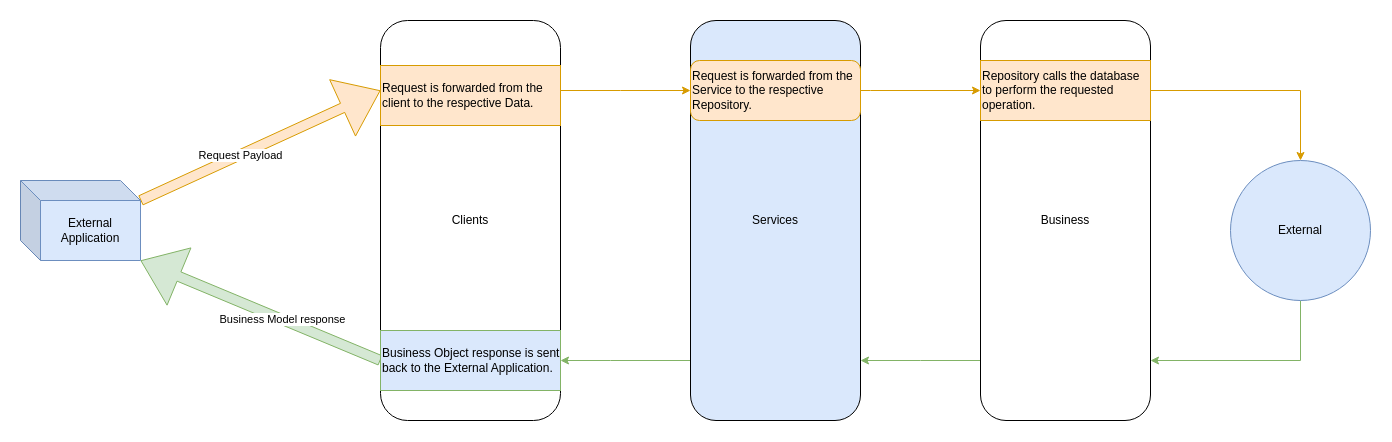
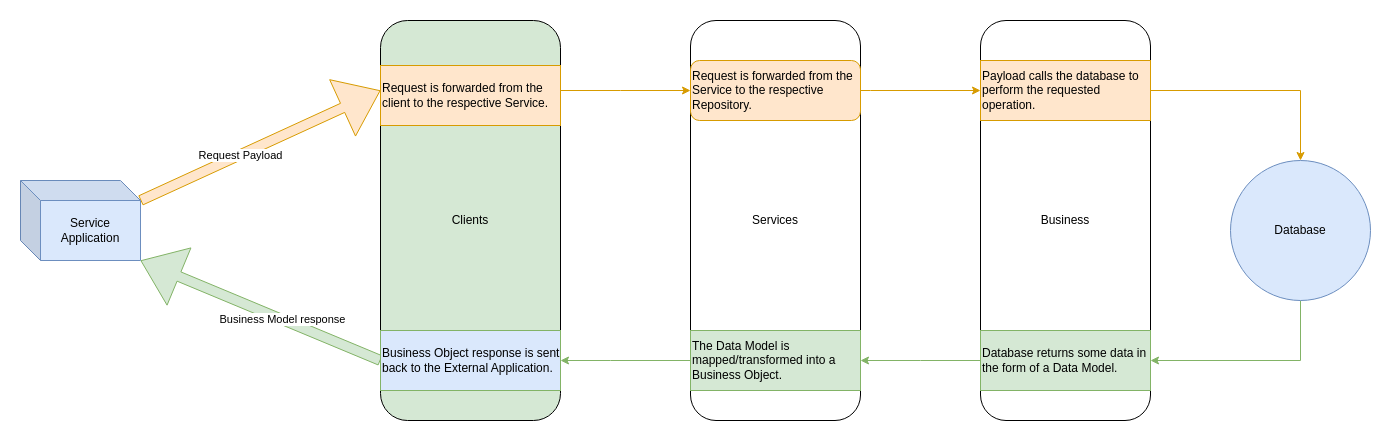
(1067, 91) -> (1067, 91)
(472, 96) -> (472, 96)
(471, 221) -> (471, 221)
(776, 221) -> (776, 221)
(91, 231) -> (91, 231)
(1301, 231) -> (1301, 231)
none -> (776, 361)
none -> (1066, 361)
